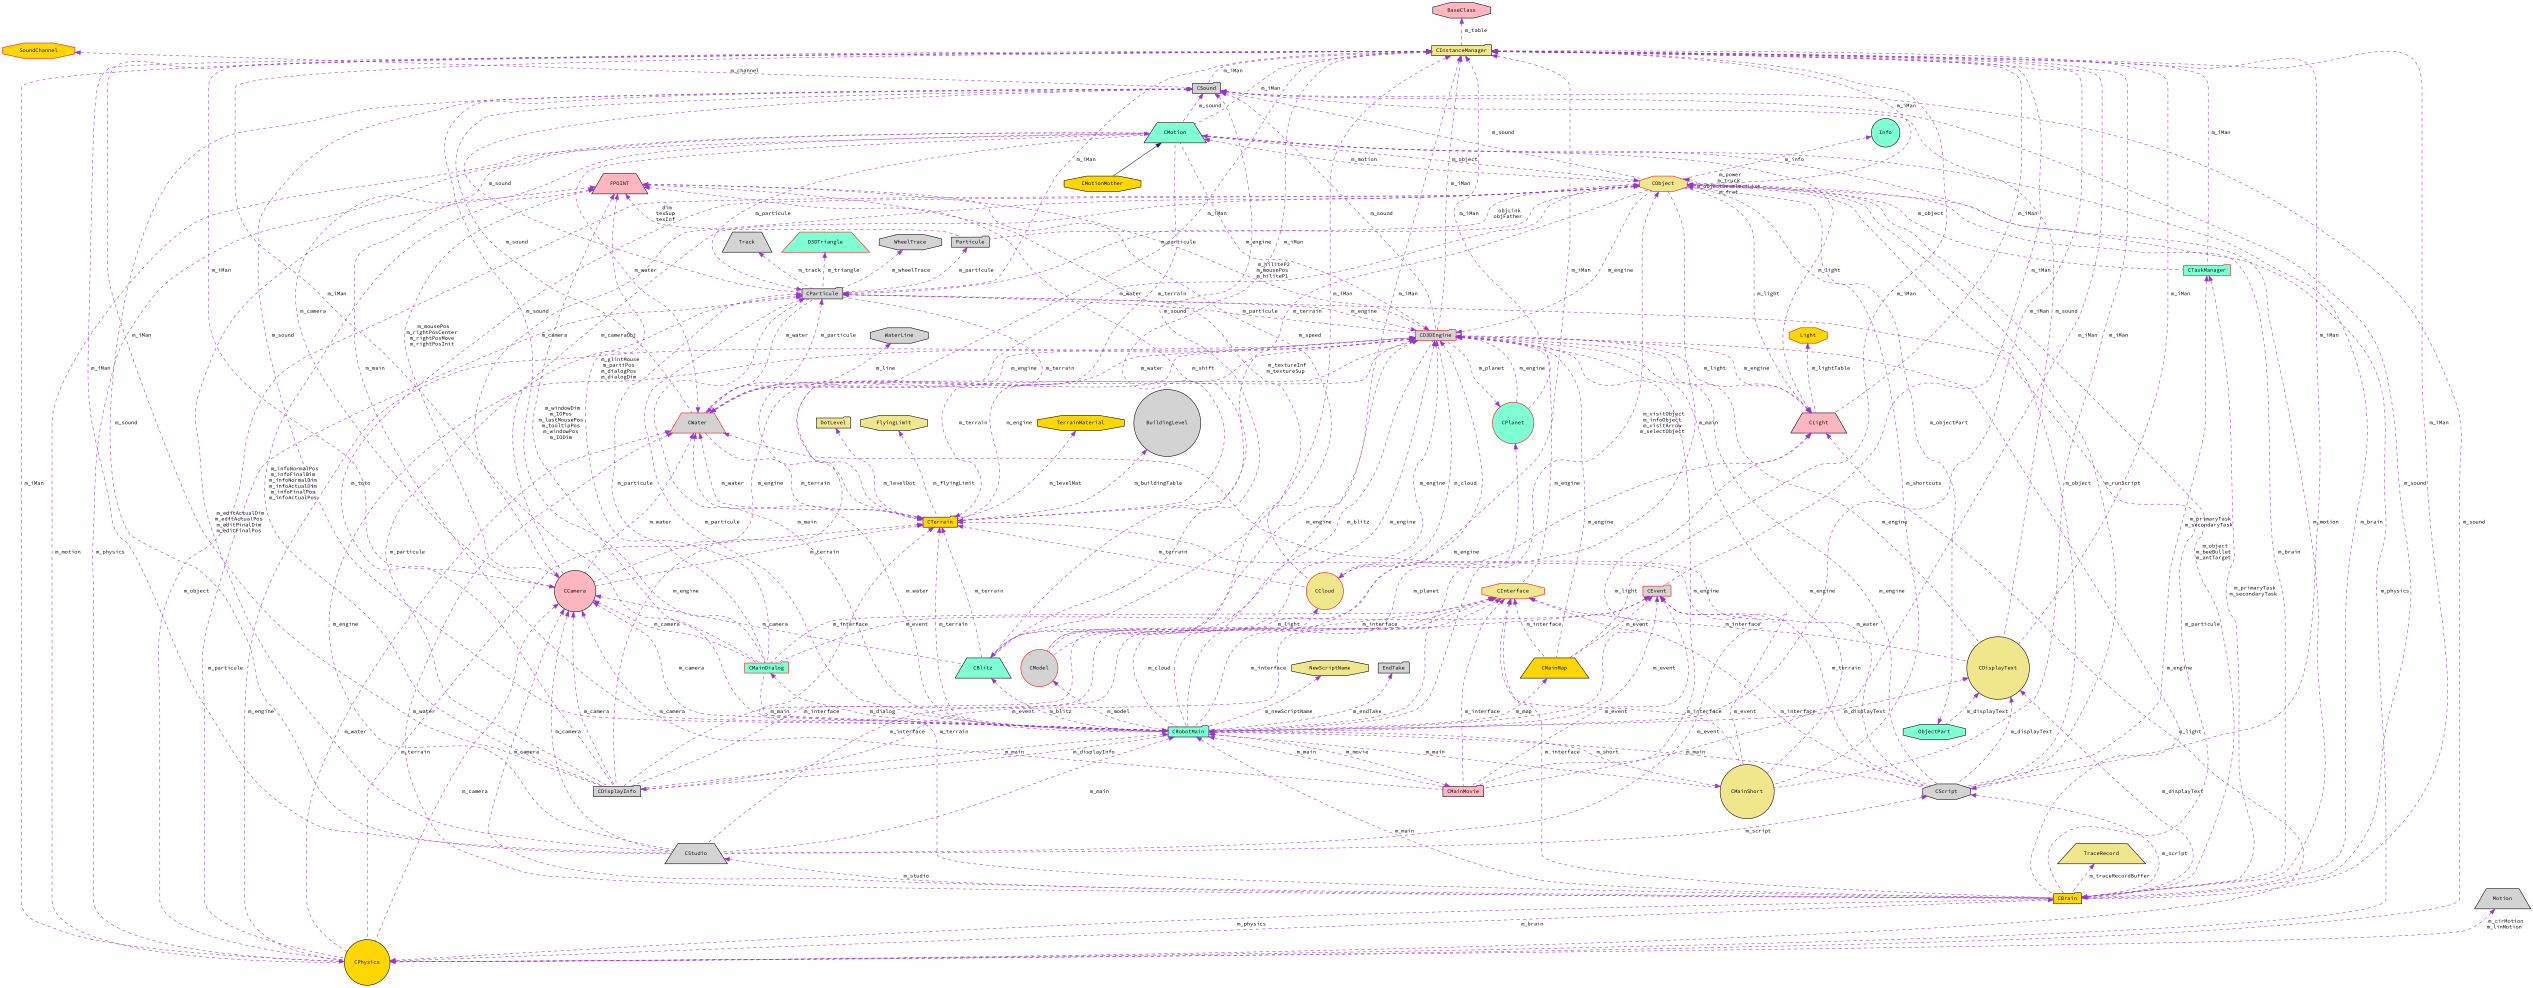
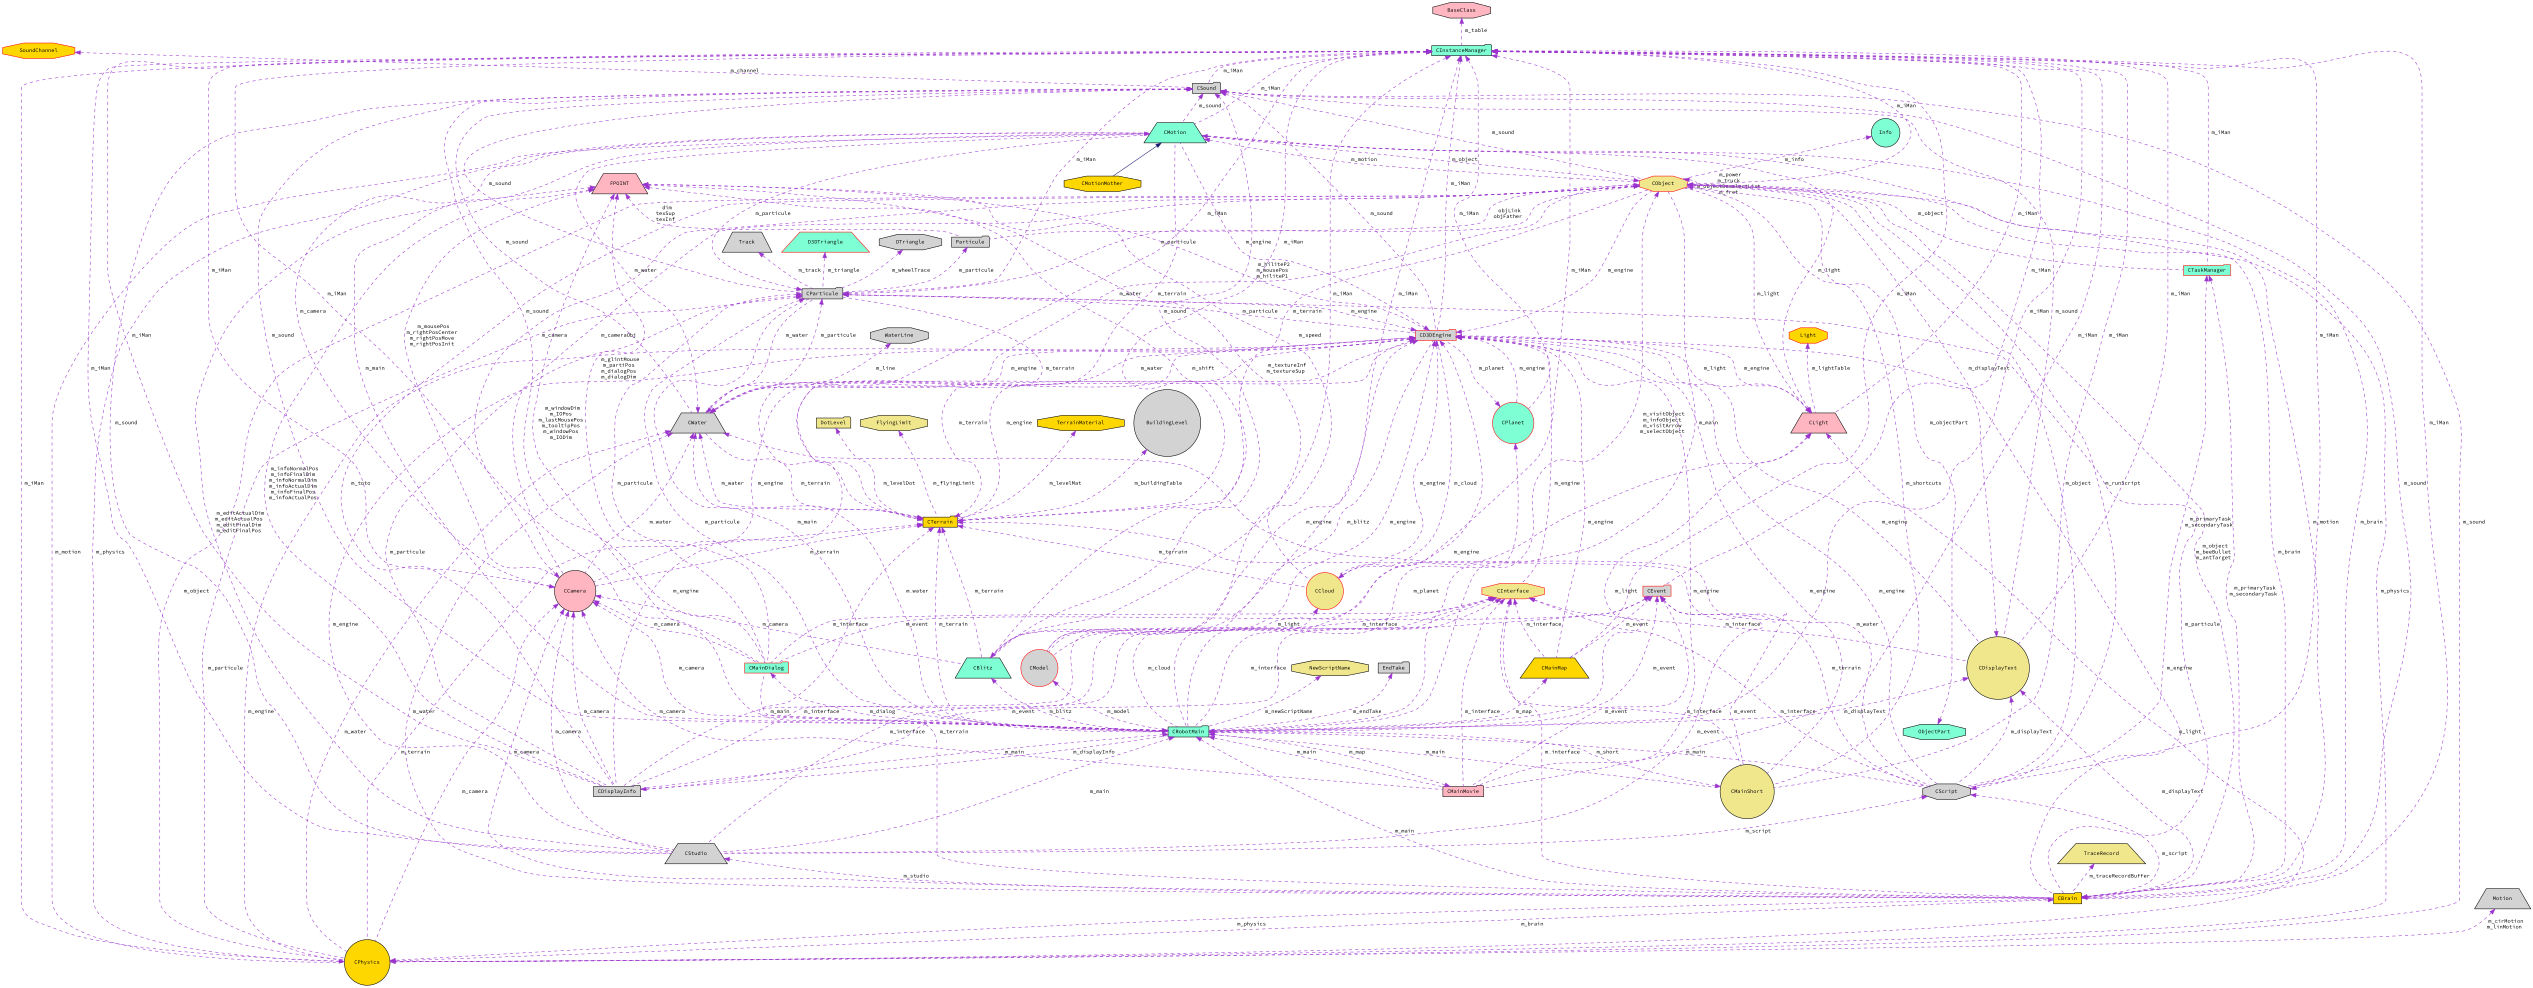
(1462, 51) -> (1462, 51)
(910, 242) -> (910, 242)
(698, 423) -> (698, 423)
(1961, 711) -> (1925, 321)
(1356, 752) -> (1356, 752)
